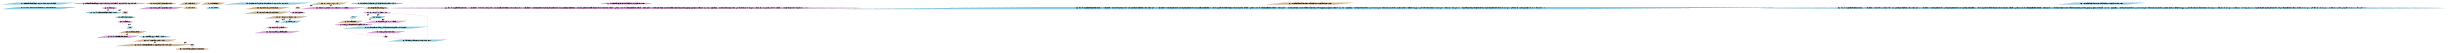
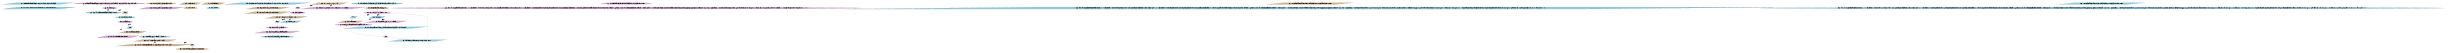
(125, 17) -> (125, 17)
(386, 32) -> none
(126, 34) -> (120, 29)
none -> (277, 37)
